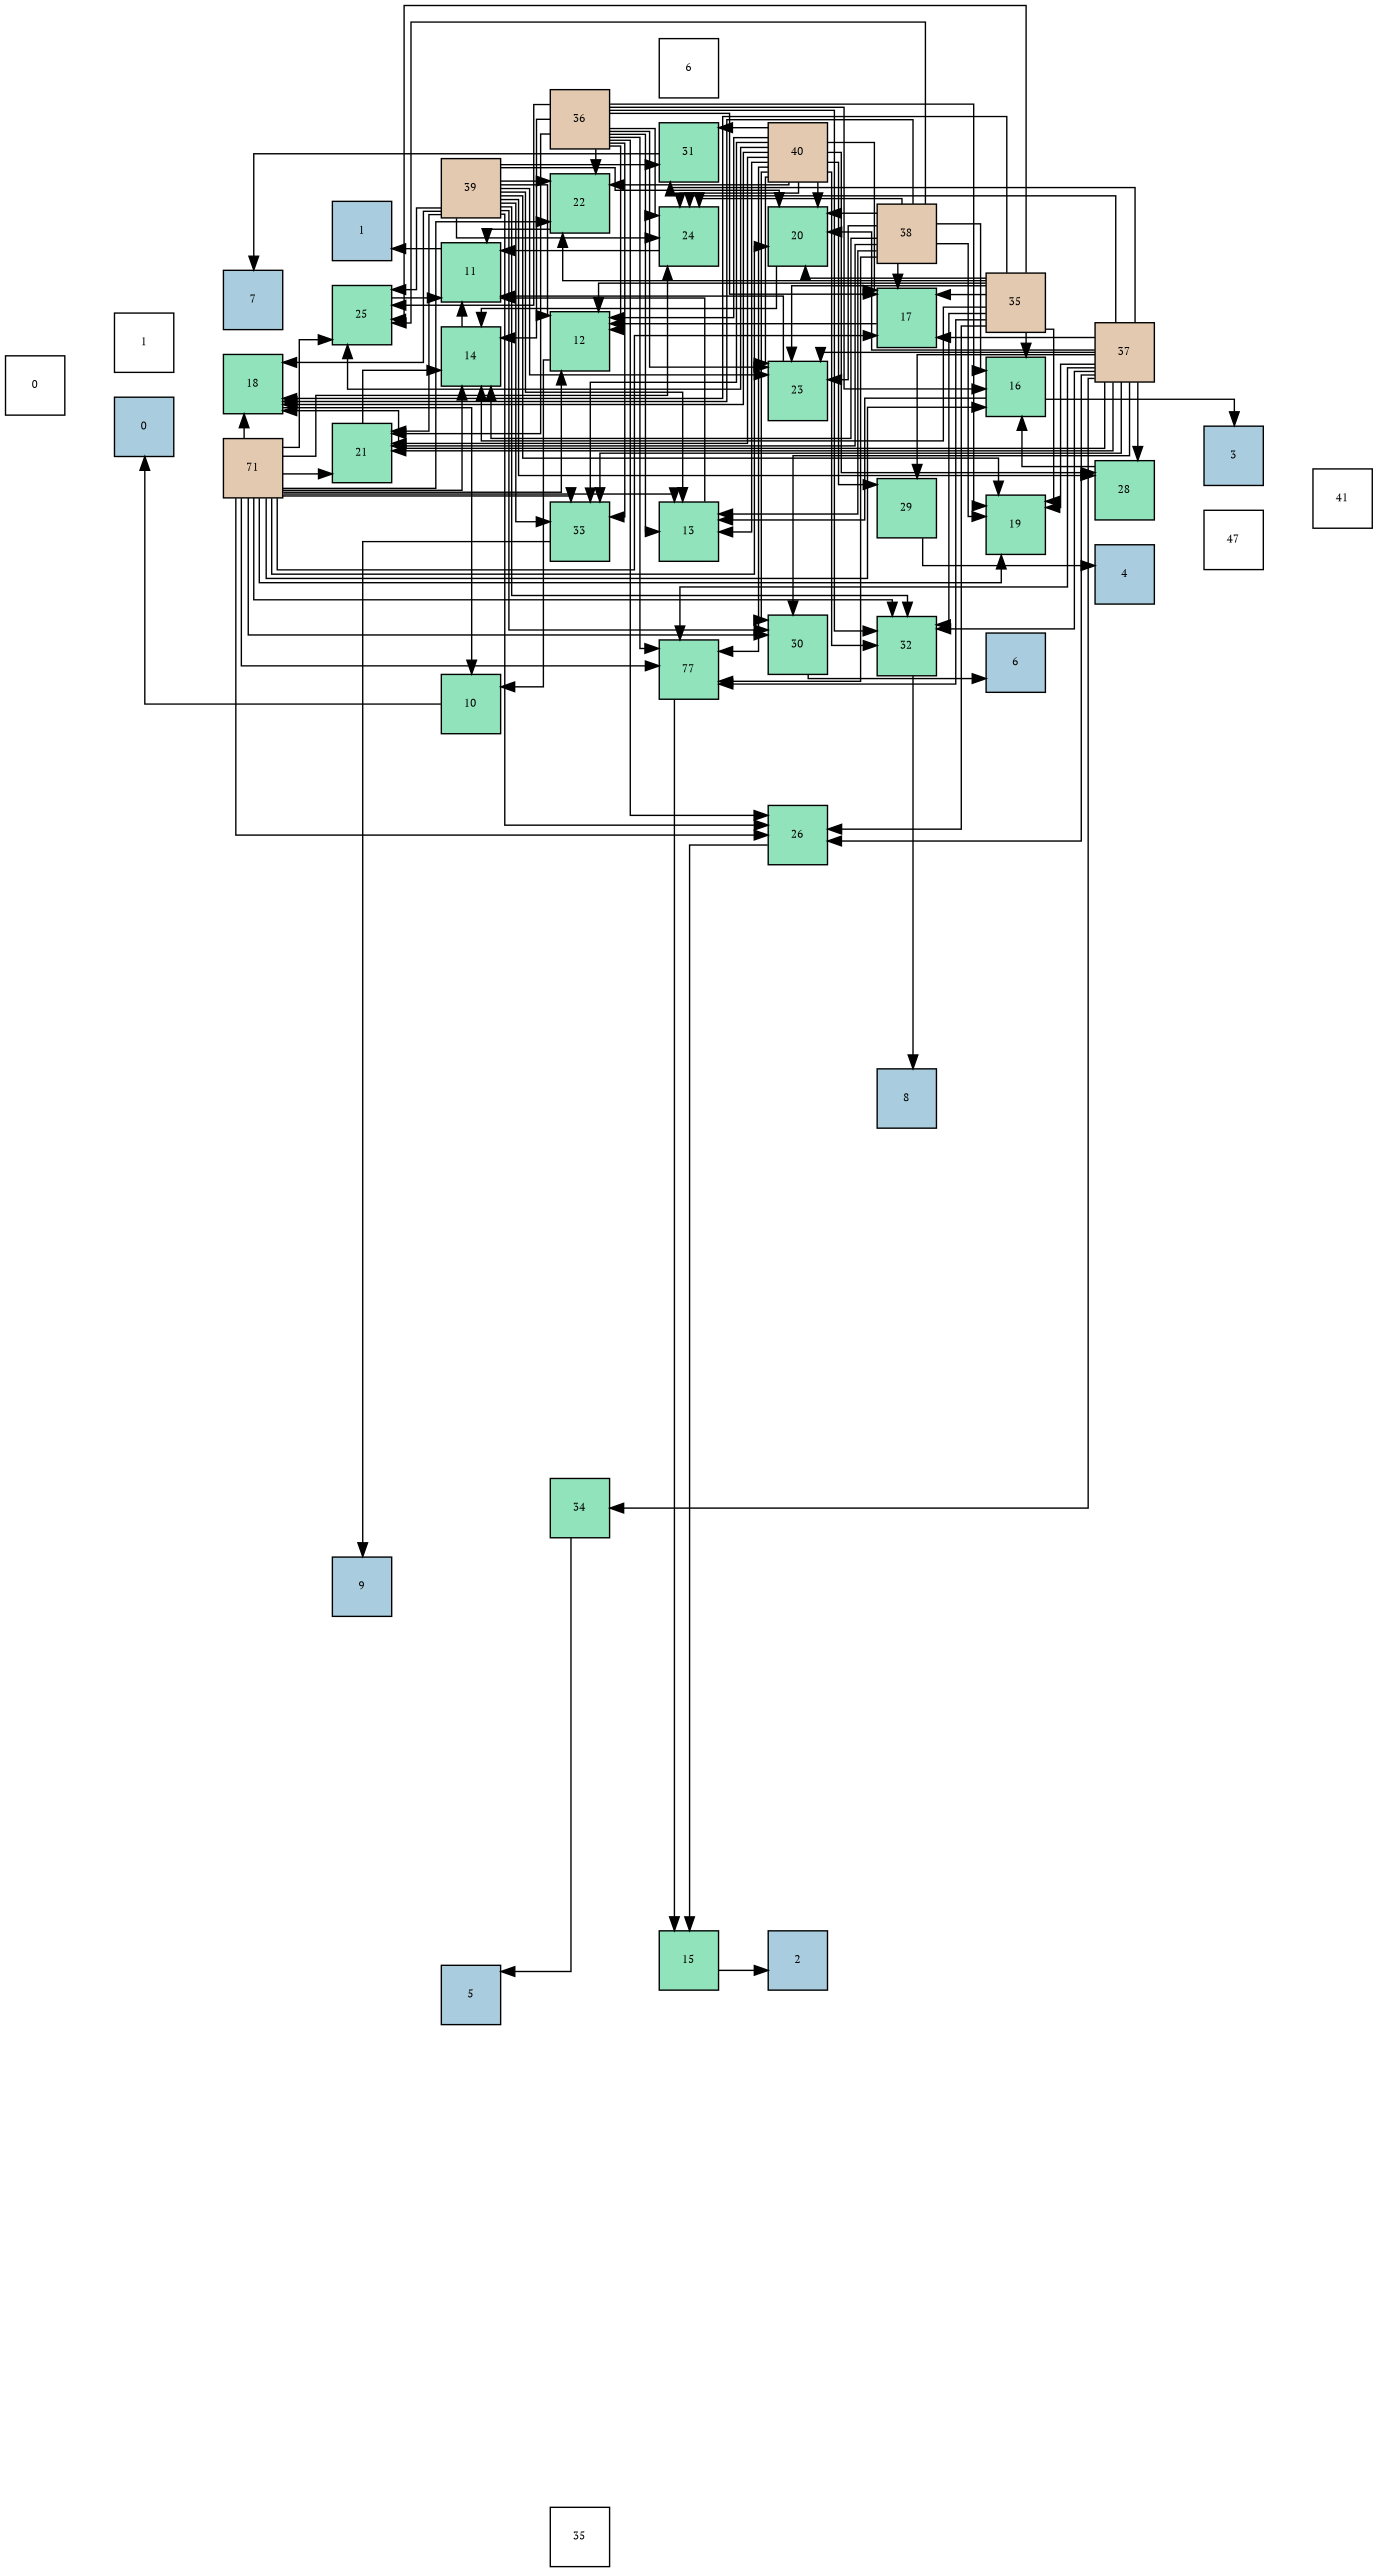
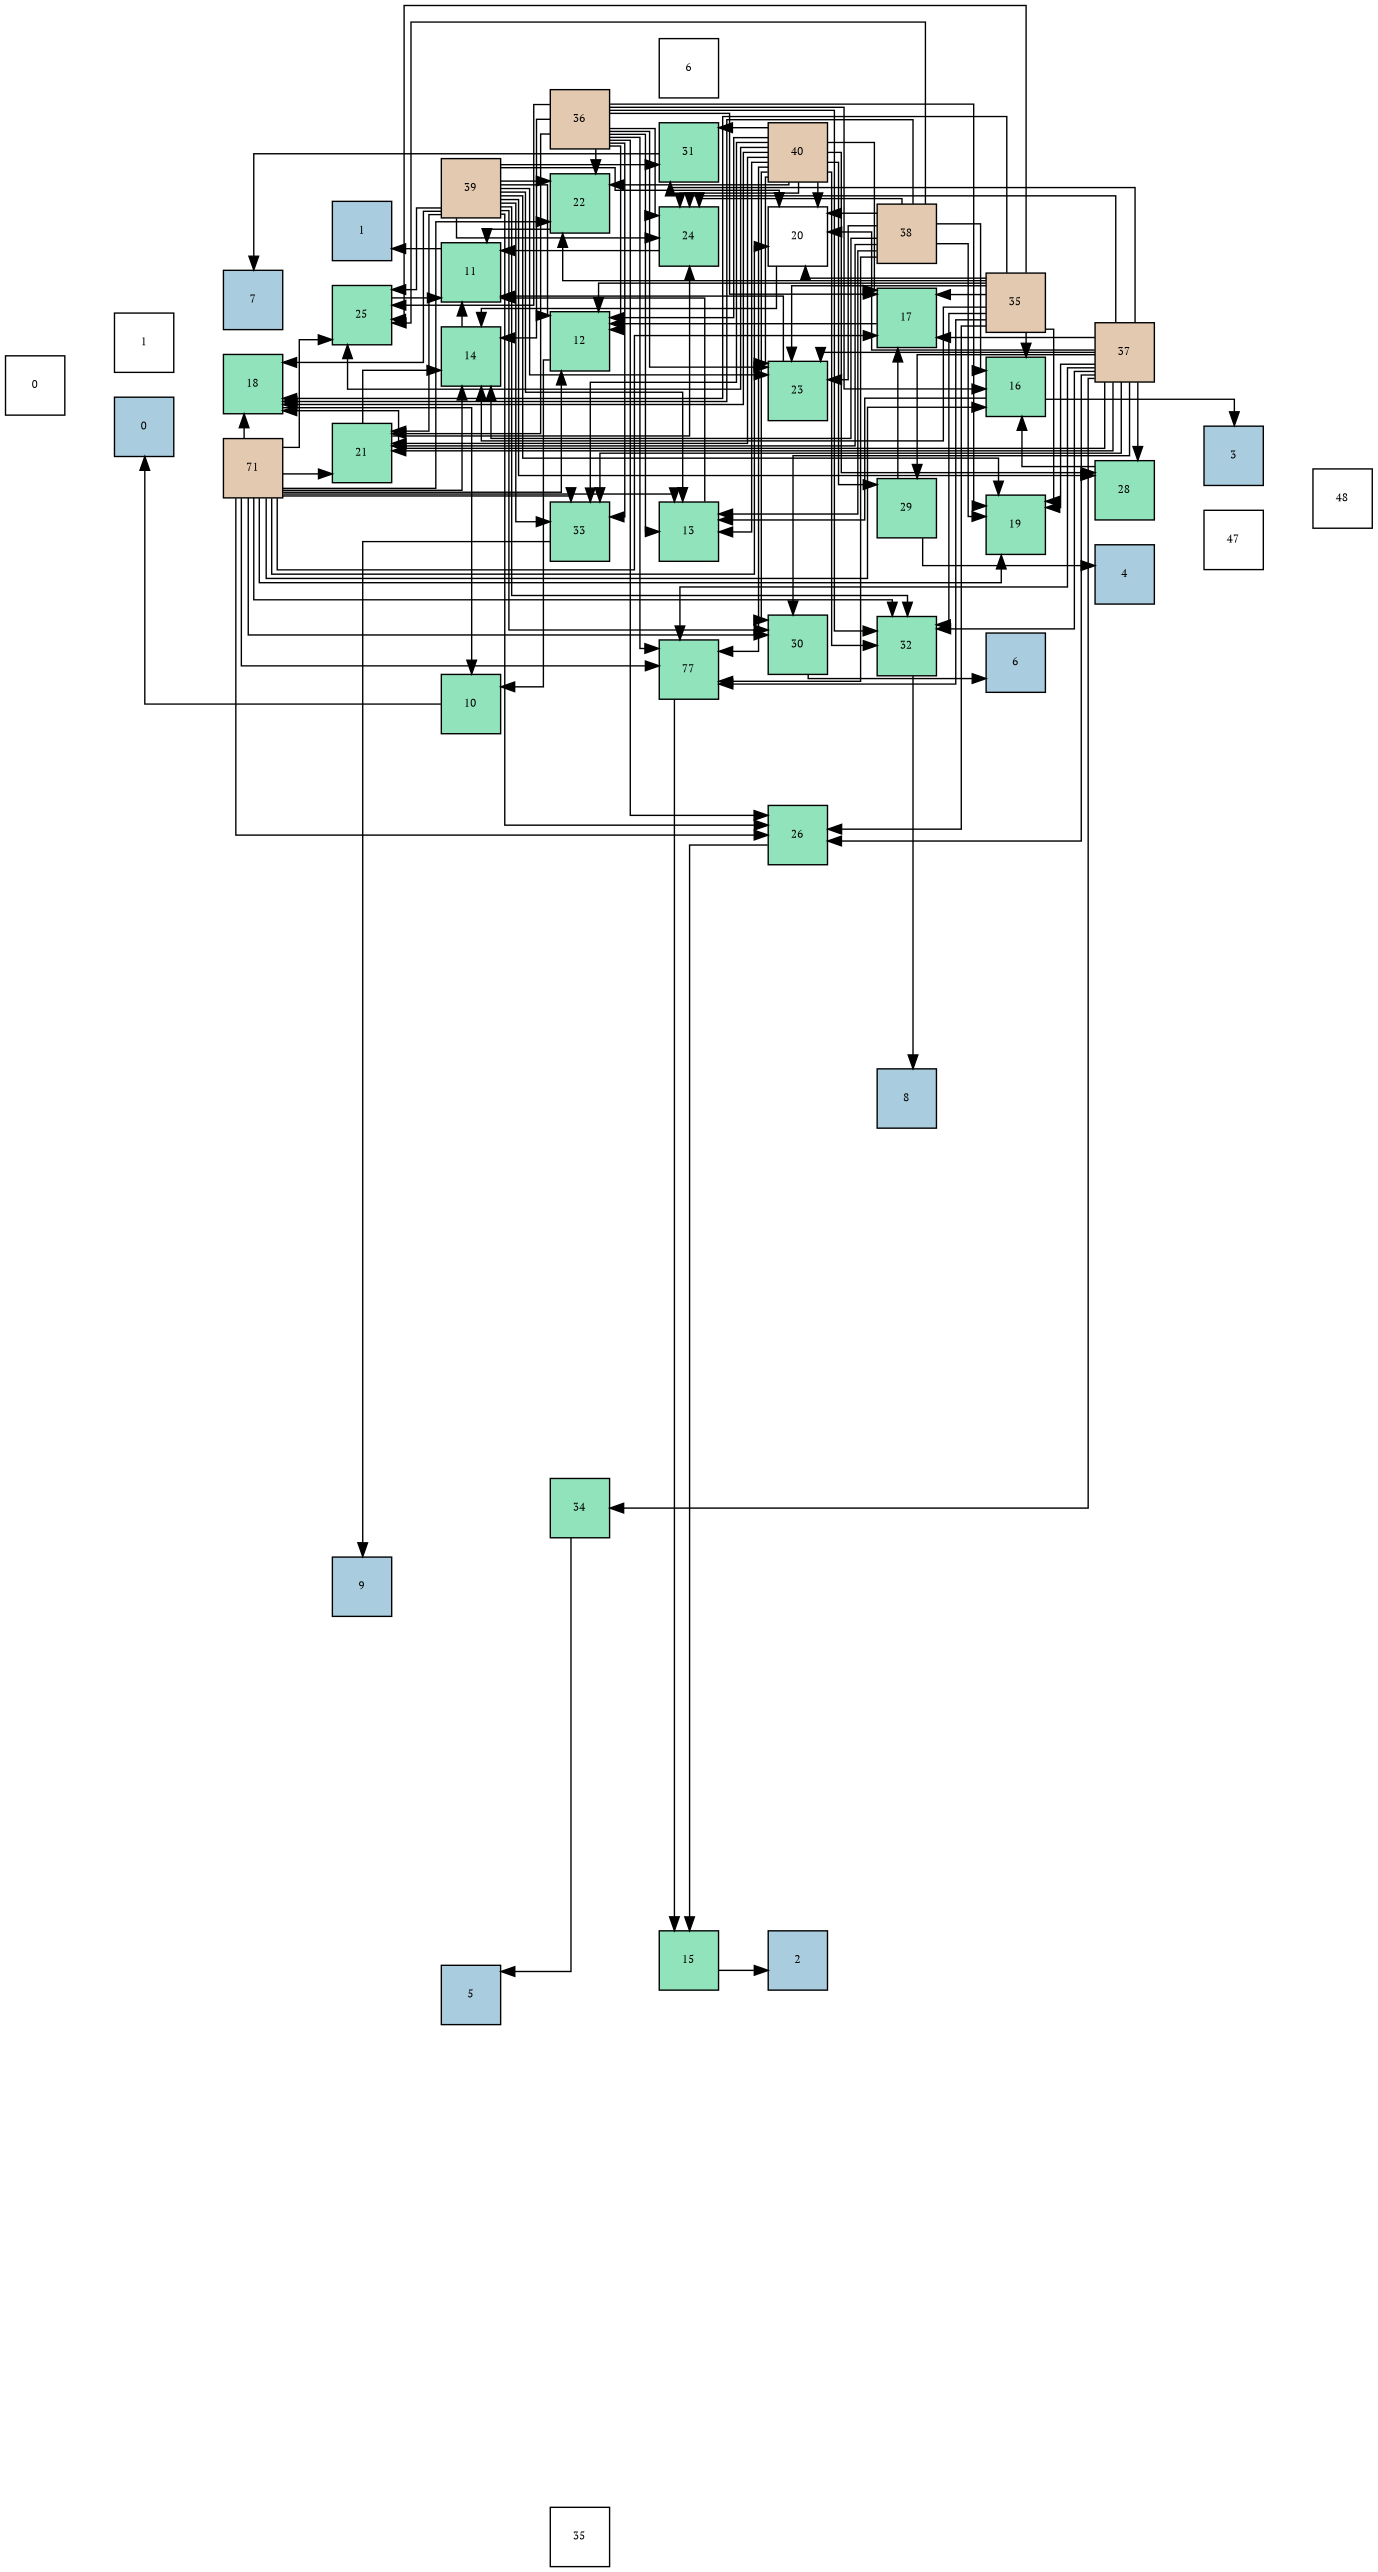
(798, 237) -> (798, 237)
(898, 269) -> (898, 420)
(502, 395) -> (619, 436)
(1343, 499) -> (1343, 499)
